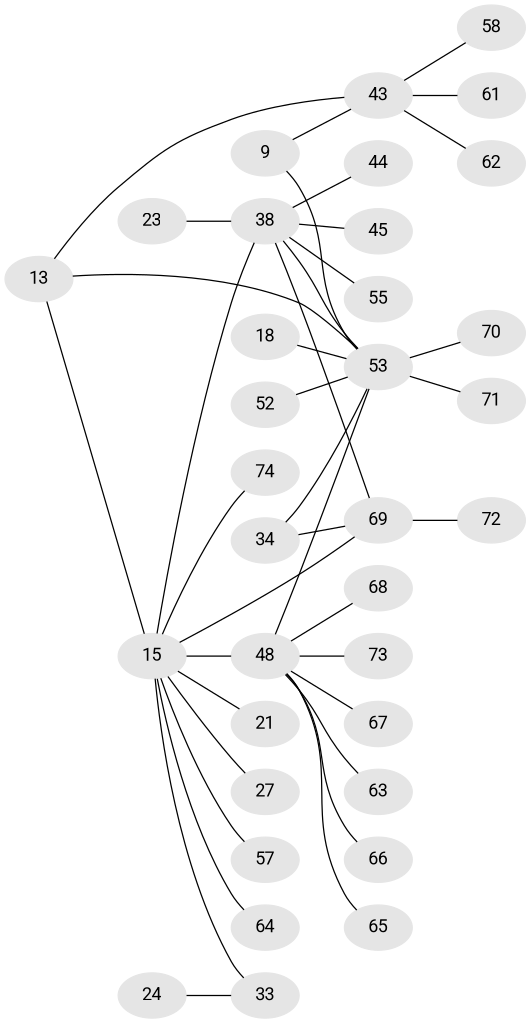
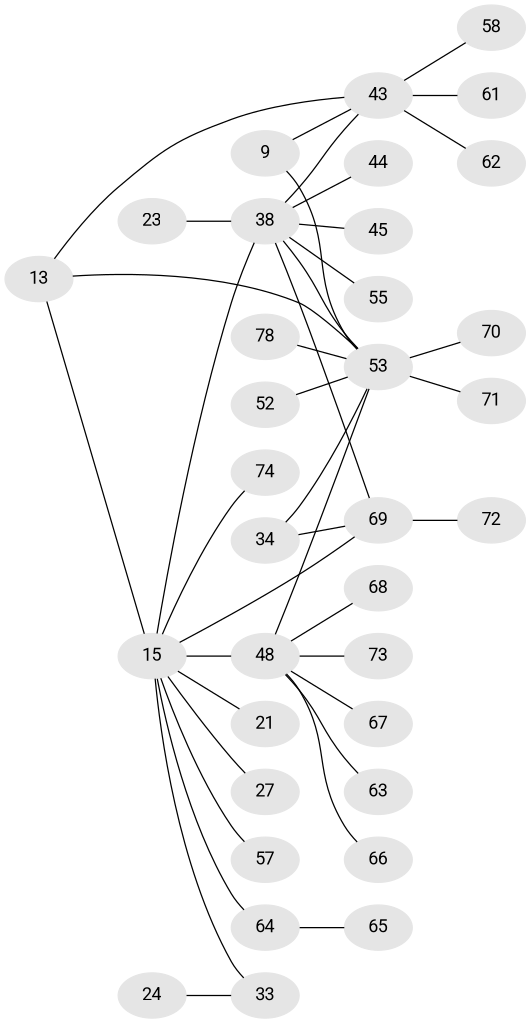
none -> (322, 158)
(265, 337) -> (265, 337)
(322, 798) -> (322, 928)
